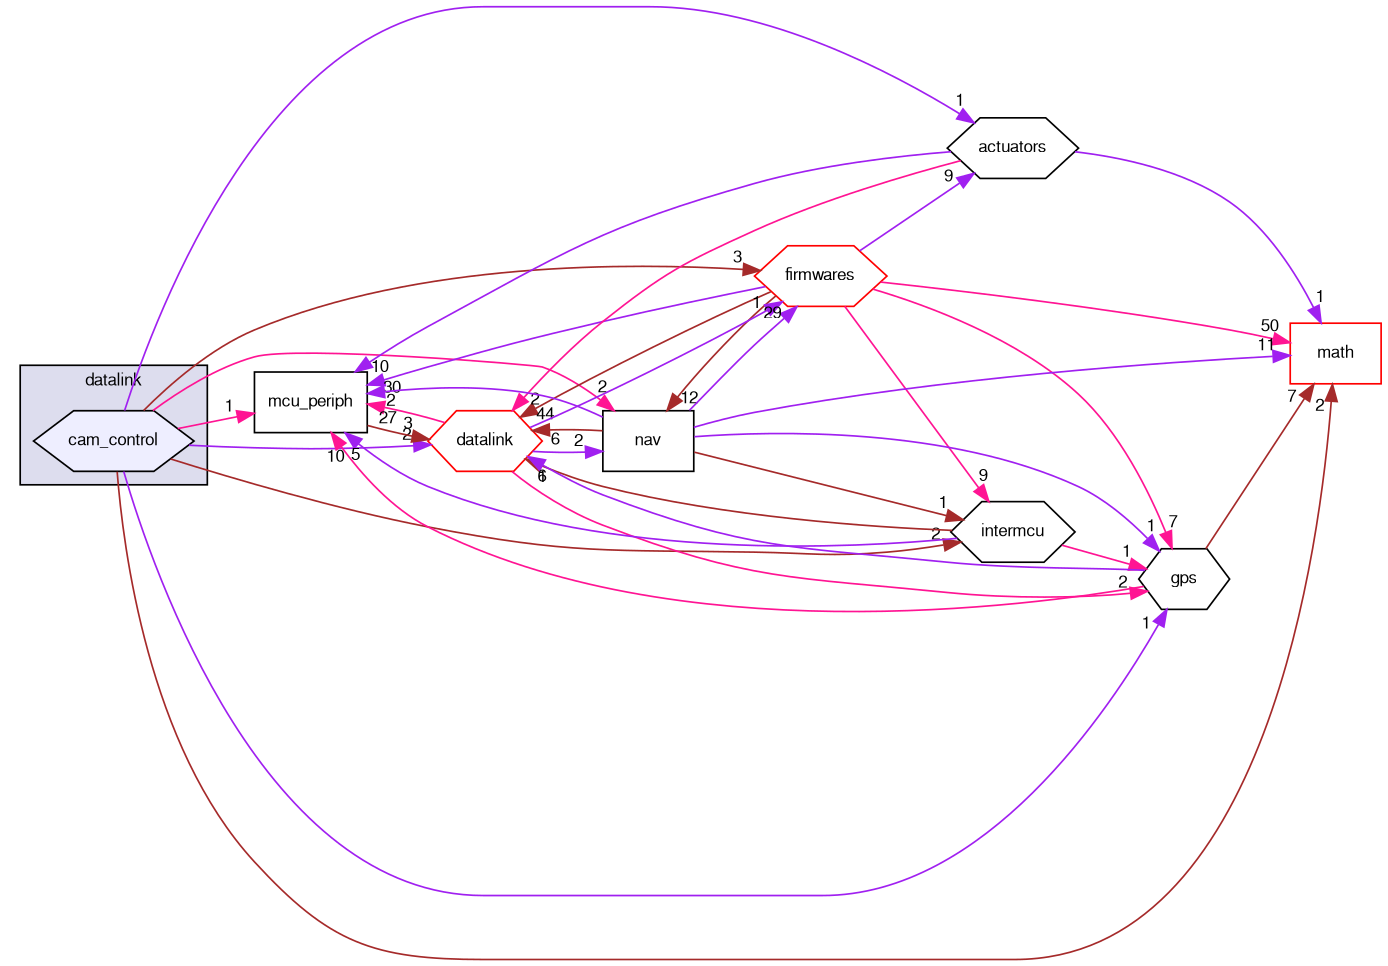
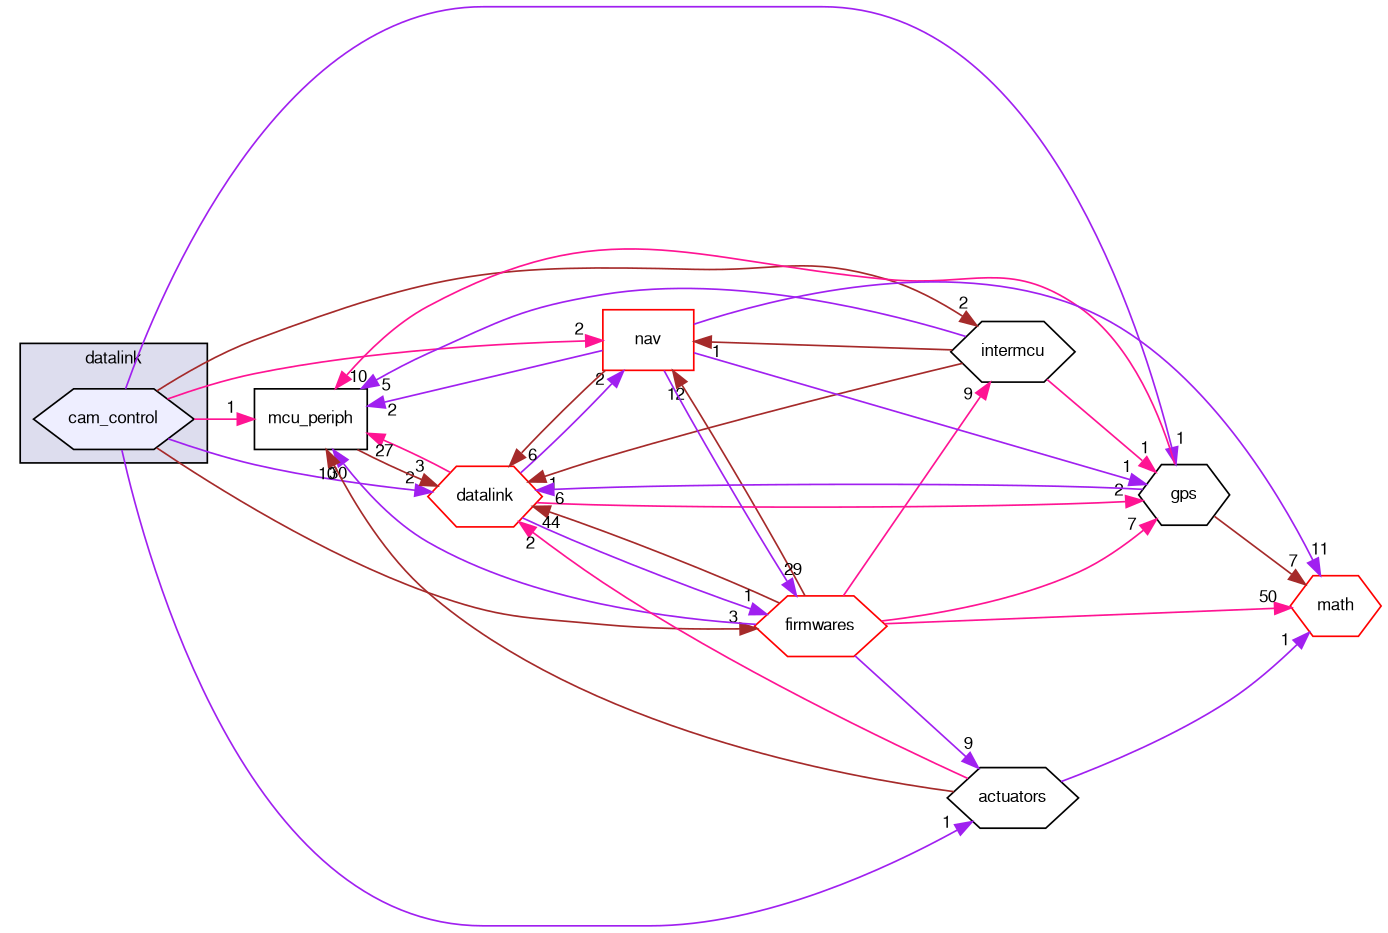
(646, 218) -> (603, 698)
(1336, 354) -> (1336, 606)
(648, 441) -> (648, 340)
(820, 484) -> (832, 346)
(758, 960) -> none
